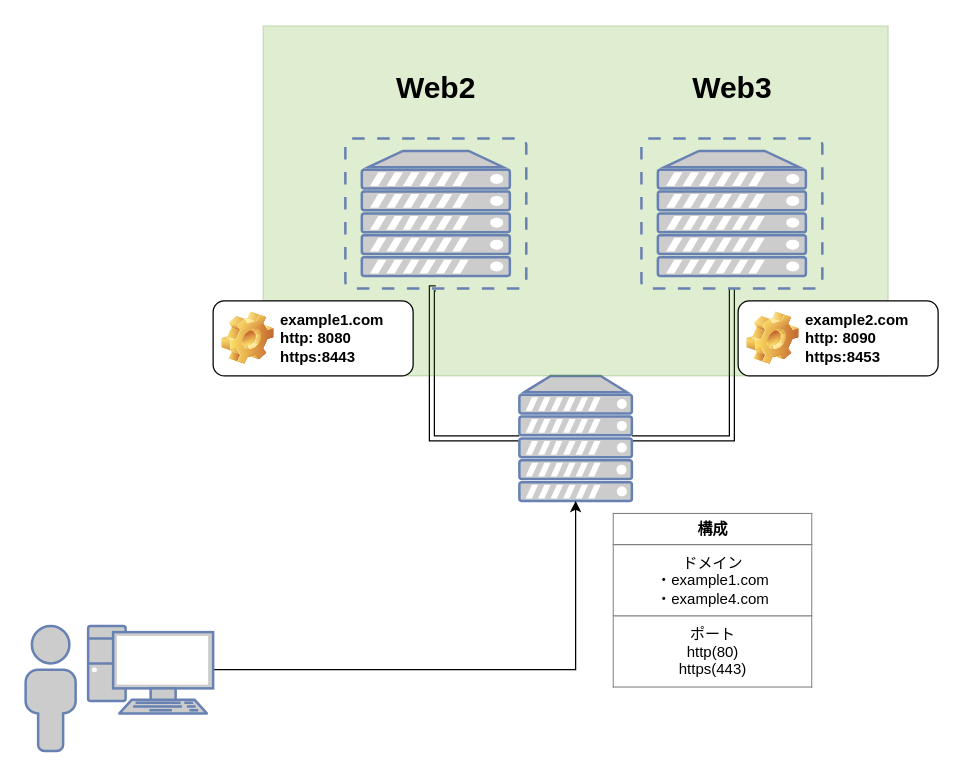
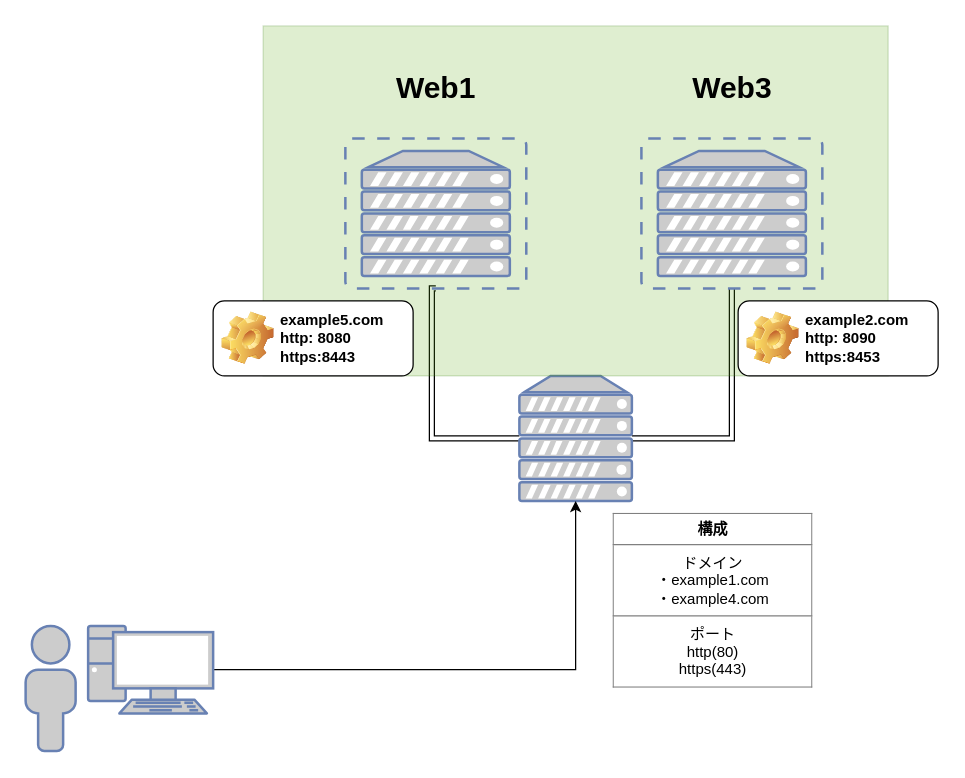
(436, 88) -> (436, 88)
(327, 338) -> (327, 338)
